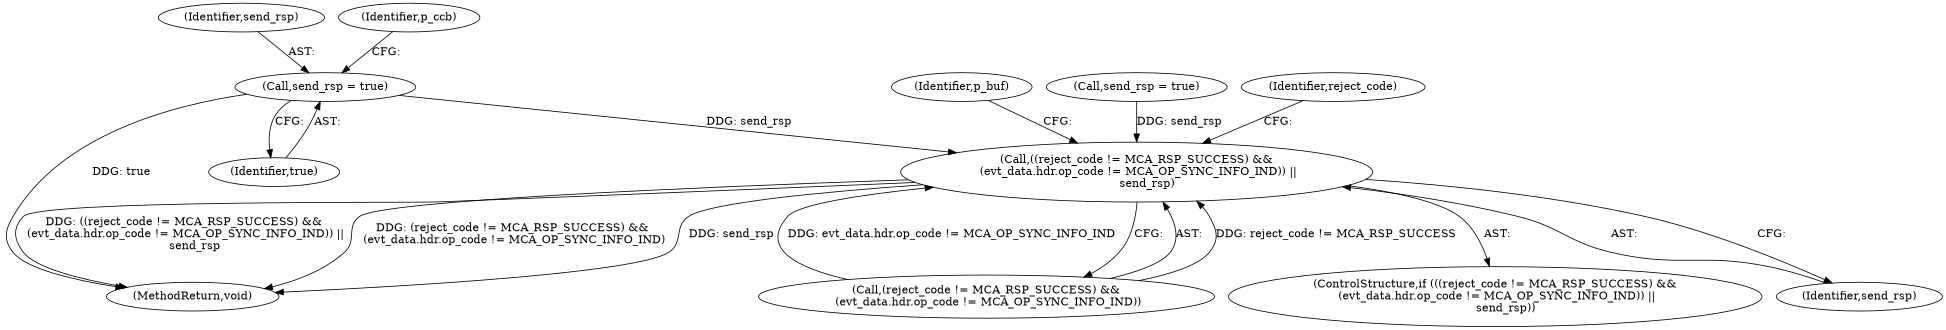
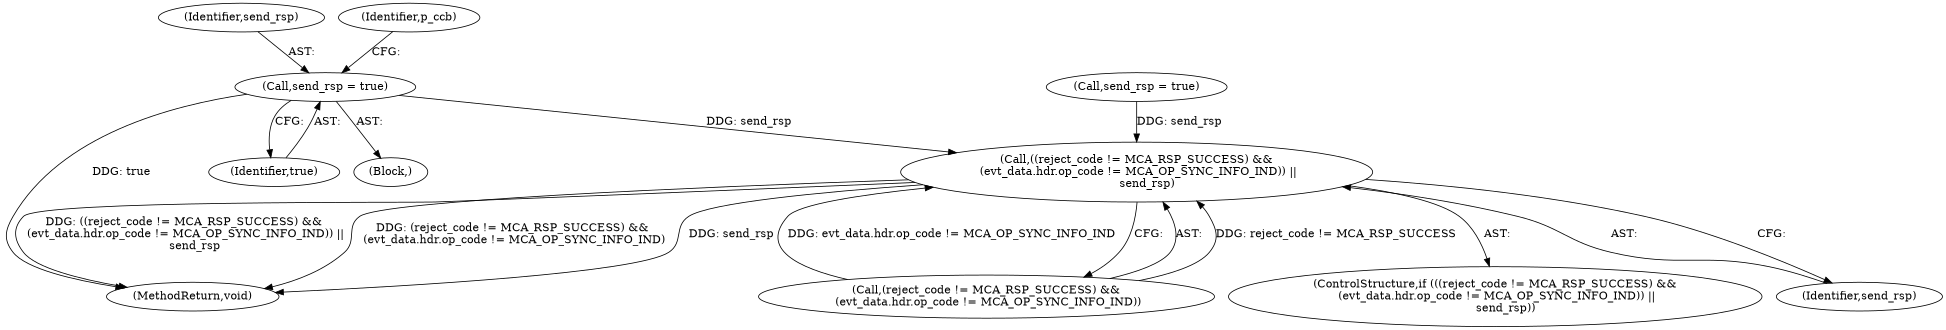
(962, 87) -> none
(1333, 87) -> none
none -> (391, 172)
